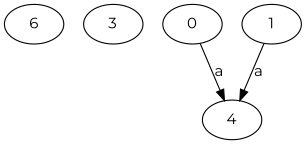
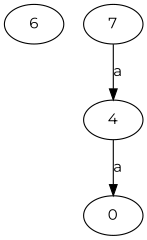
(113, 24) -> none
(272, 24) -> (113, 24)
(210, 67) -> (113, 162)
